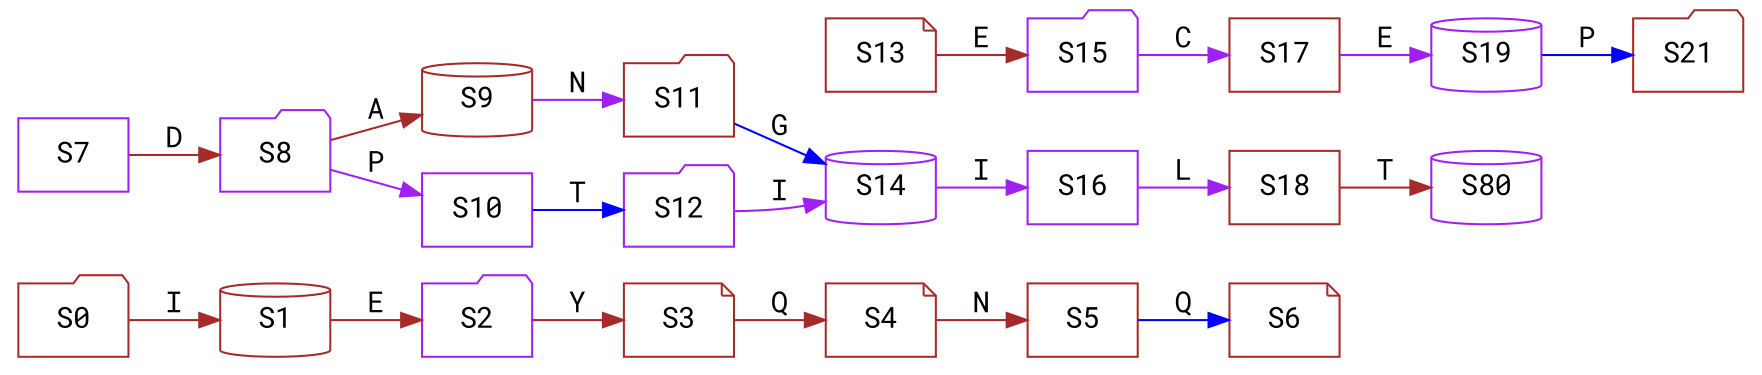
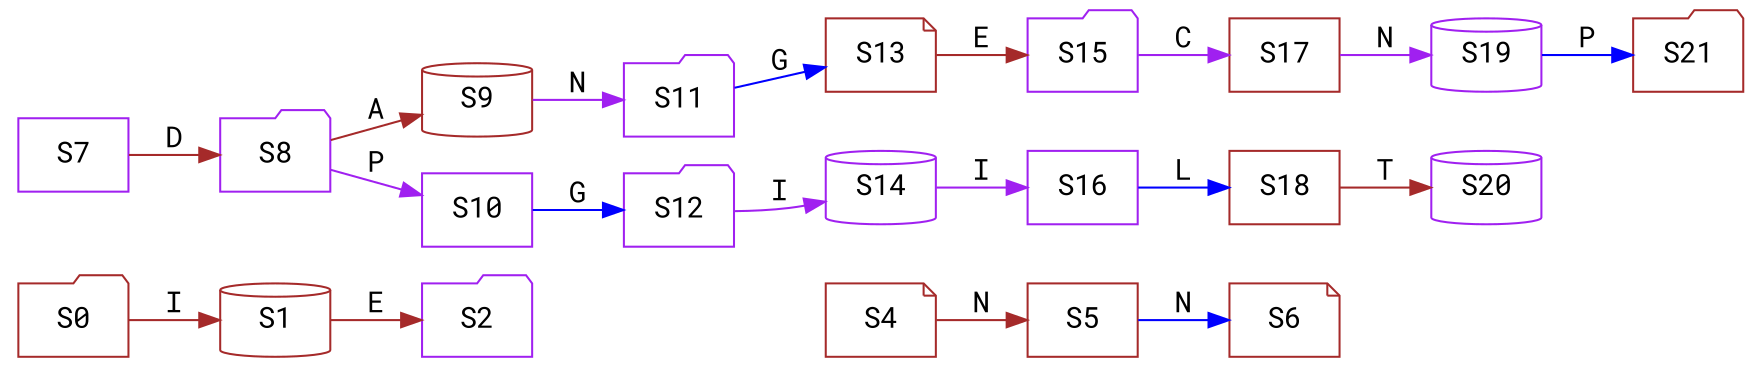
(1385, 40) -> (1385, 40)
(679, 100) -> (679, 100)
(770, 139) -> (770, 80)
(1173, 188) -> (1173, 188)
(1486, 188) -> (1486, 188)
(578, 195) -> (578, 195)
(1184, 305) -> (1184, 305)
(679, 320) -> none
